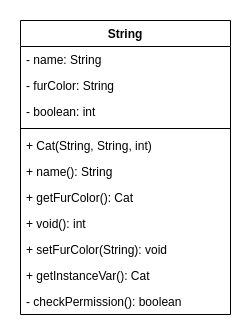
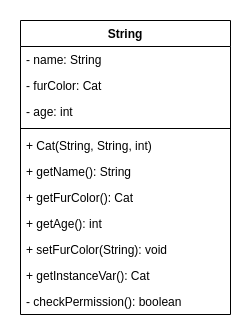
(80, 86) -> (72, 86)
(67, 112) -> (55, 112)
(77, 172) -> (87, 172)
(65, 224) -> (73, 224)
